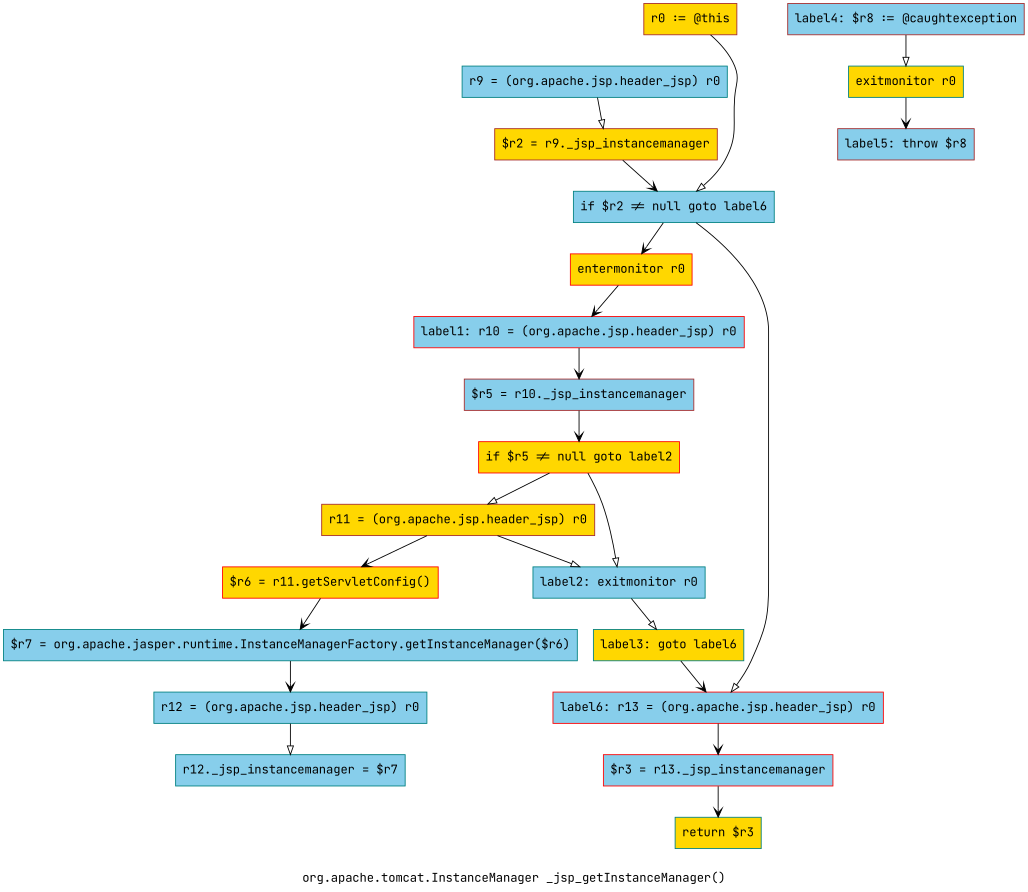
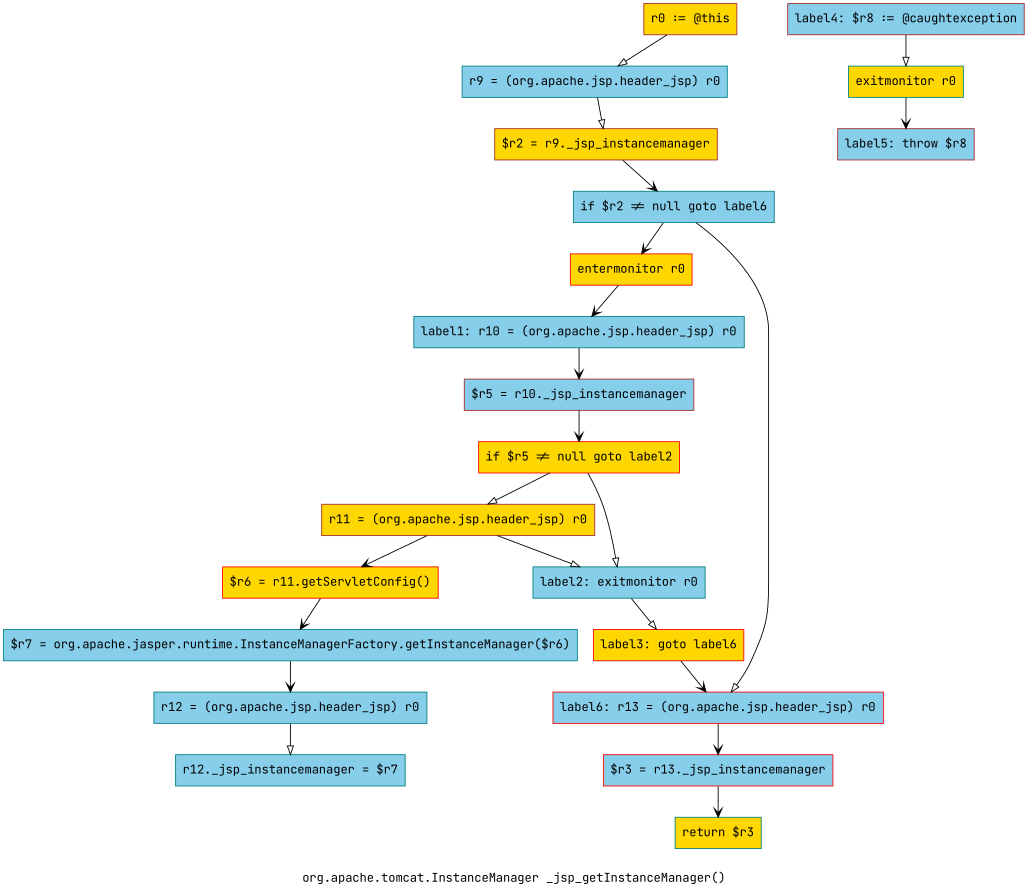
(734, 111) -> (646, 48)
(579, 332) -> (579, 332)
(669, 645) -> (669, 645)
